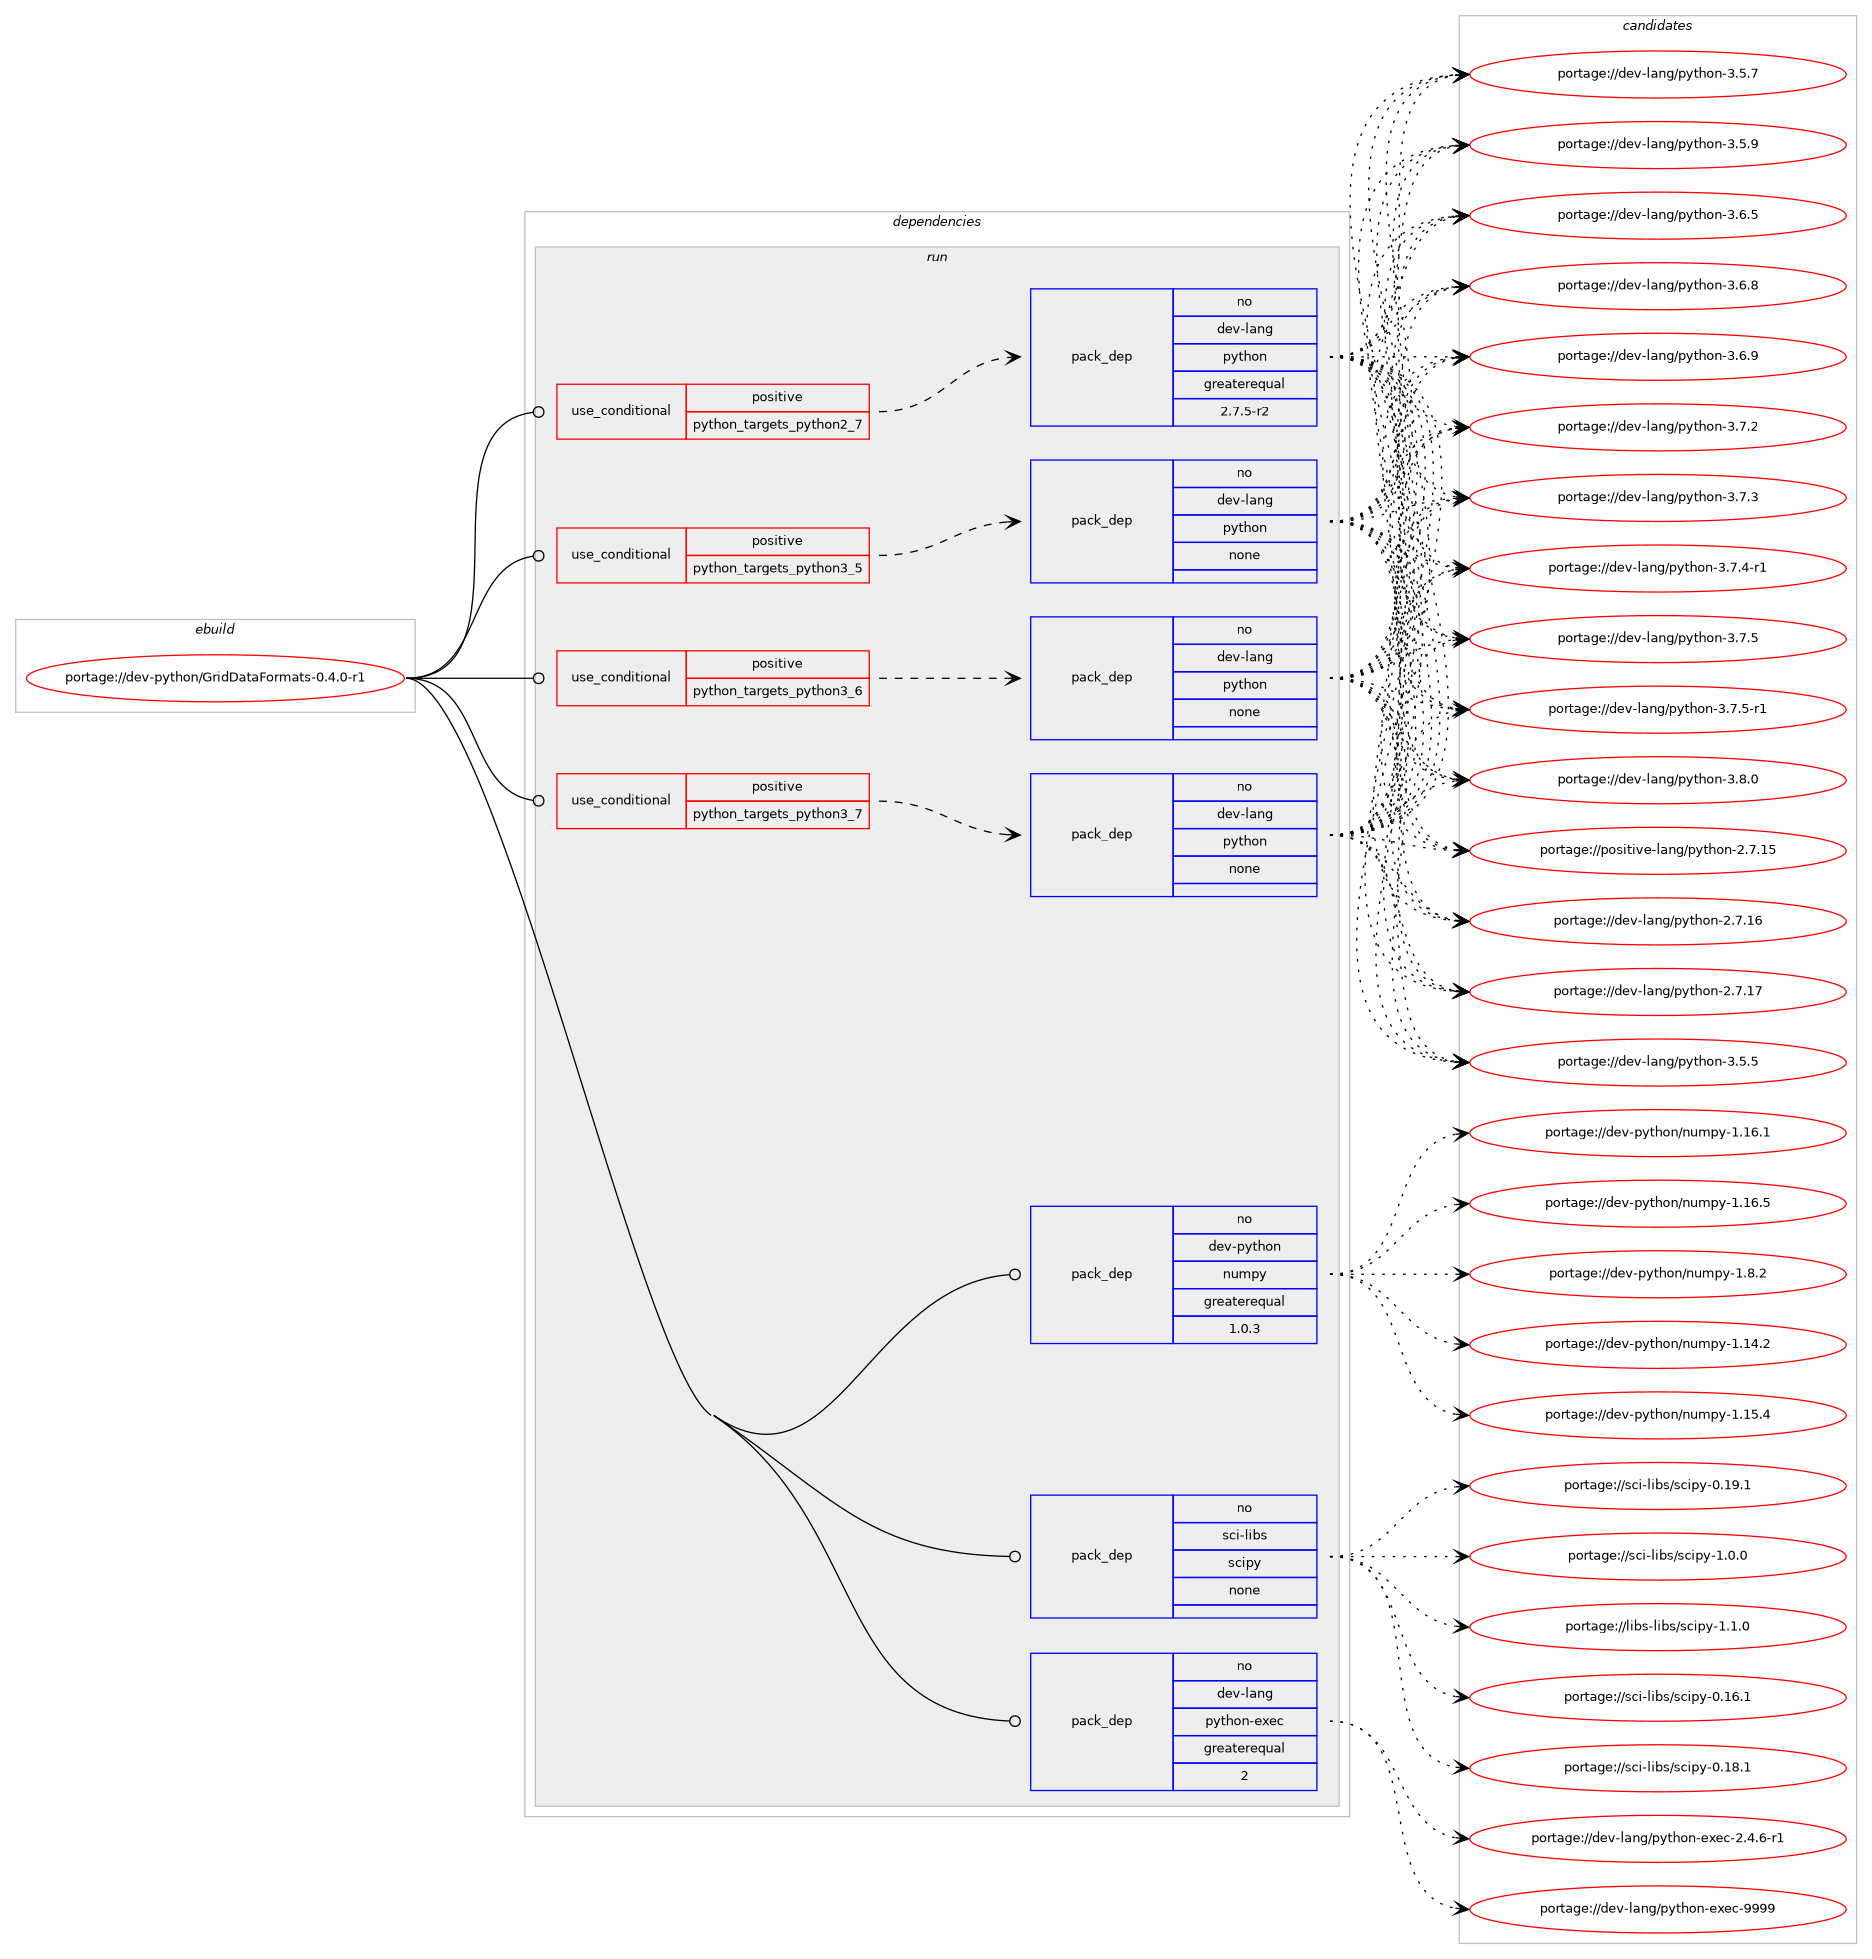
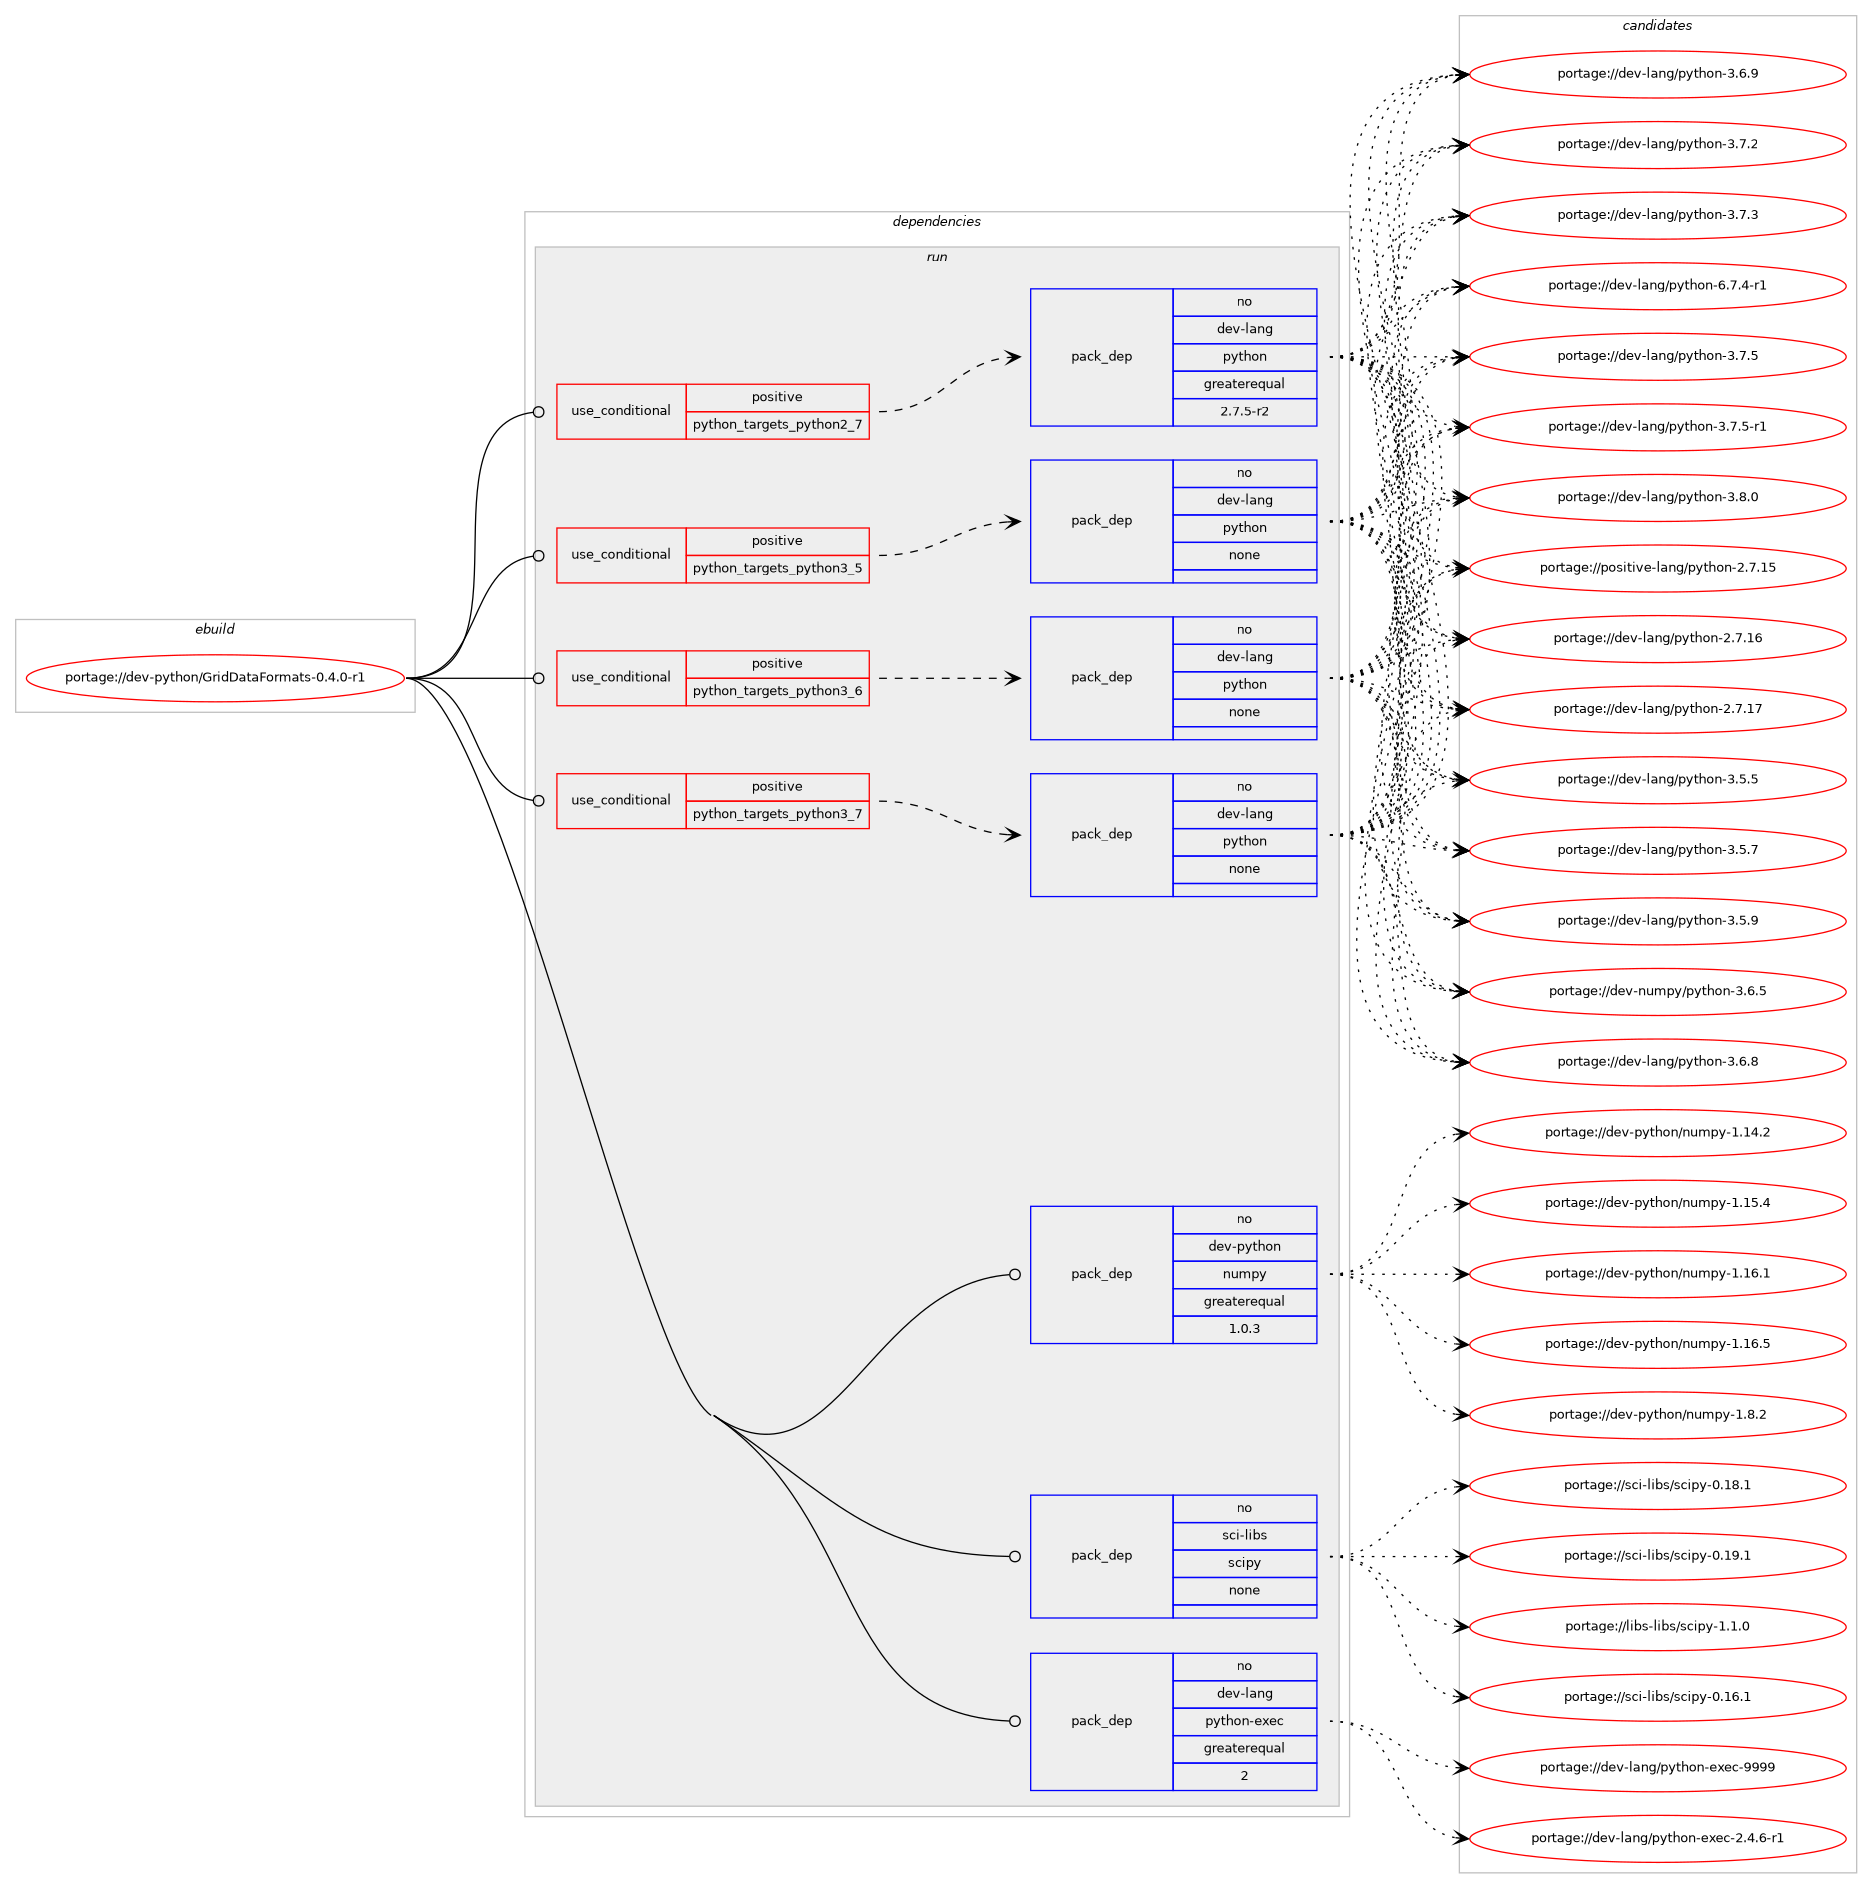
(1658, 216) -> (1658, 992)
(1658, 569) -> (1658, 286)
(1658, 1557) -> none
